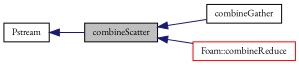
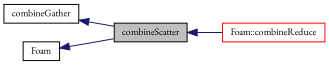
(187, 22) -> (101, 24)
(27, 32) -> (41, 51)
